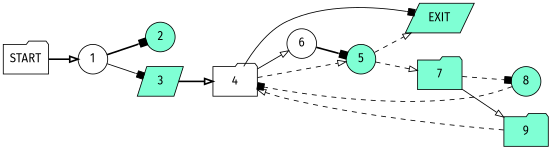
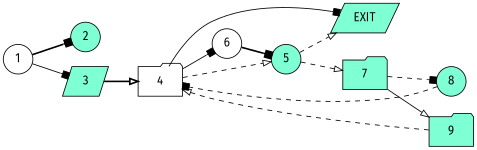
(26, 59) -> none
(269, 62) -> (195, 62)
